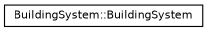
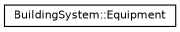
(104, 16) -> (90, 16)
